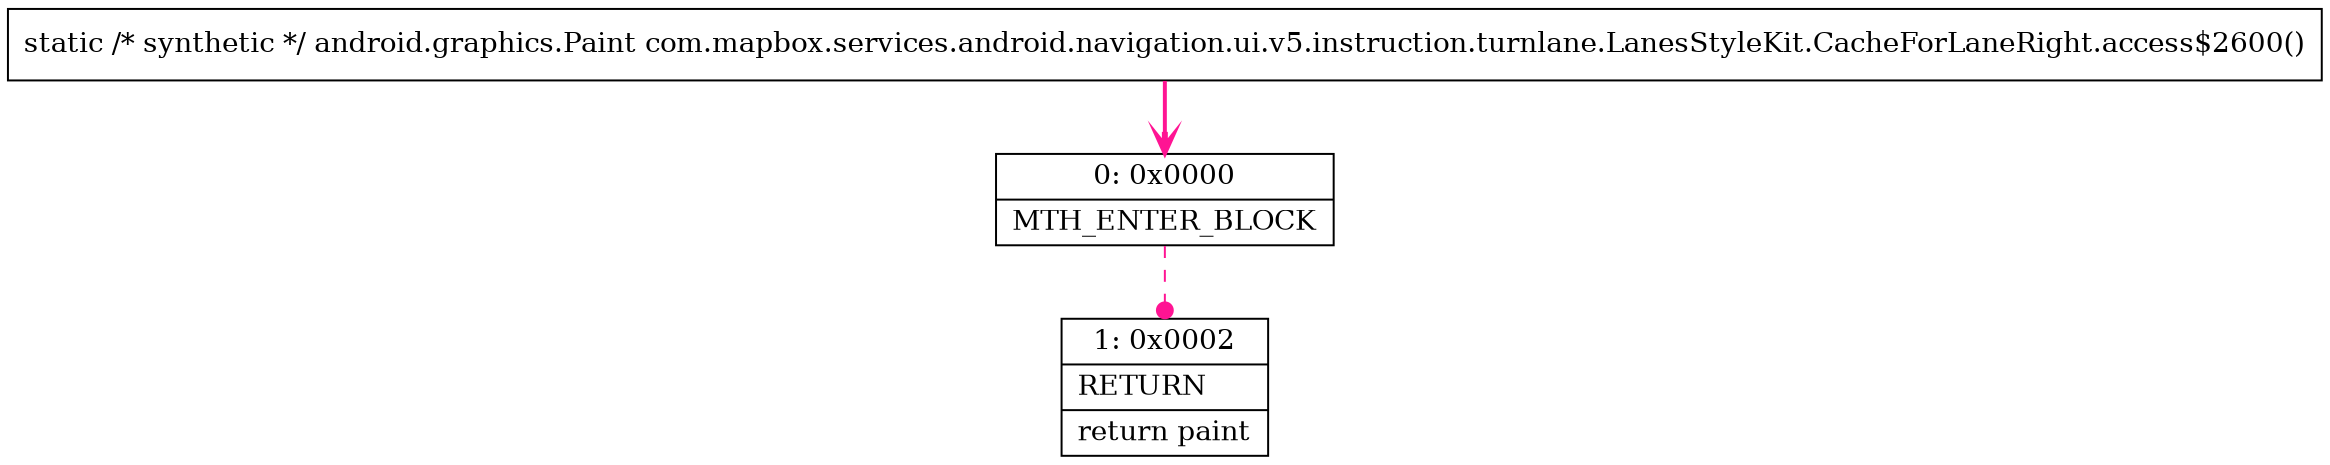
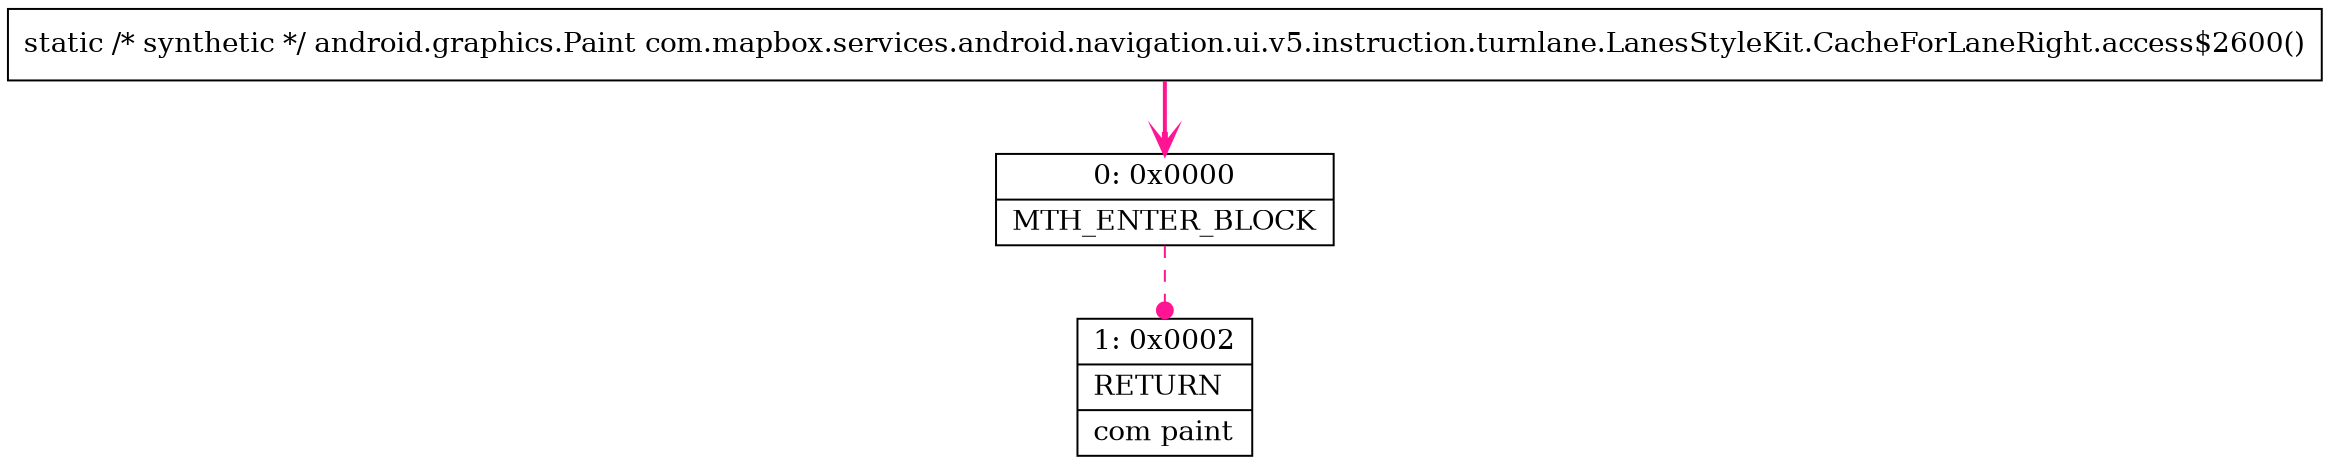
(1165, 432) -> (1164, 432)
